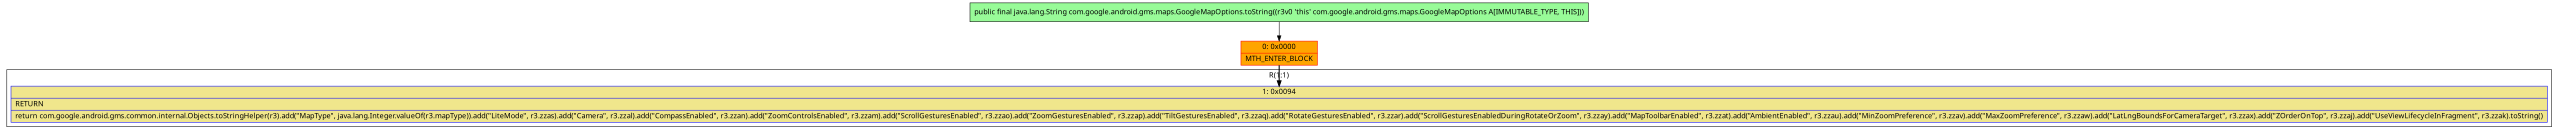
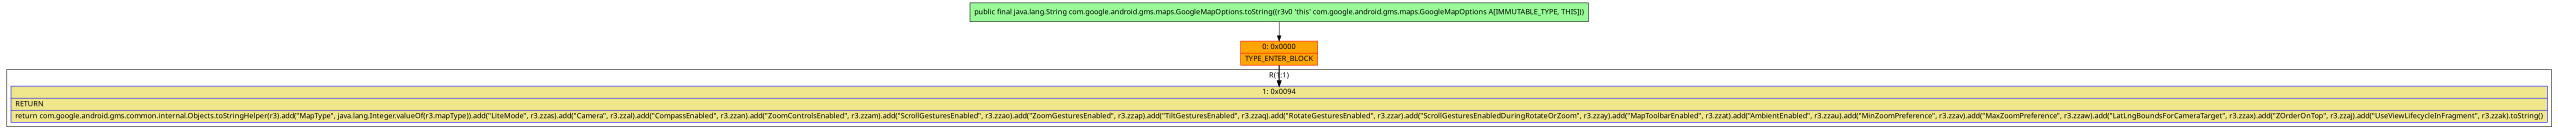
(1279, 59) -> (1279, 59)
